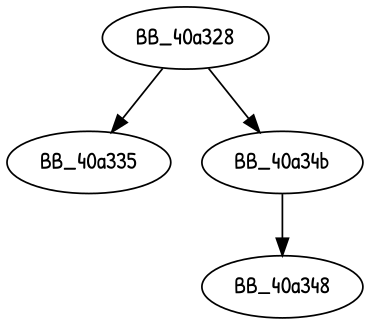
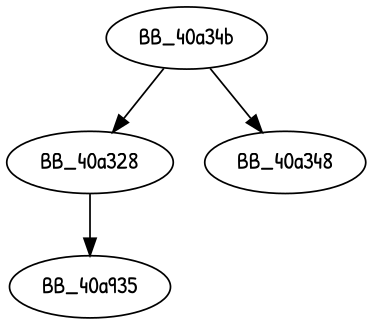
(229, 93) -> (144, 93)
(89, 162) -> (90, 287)
